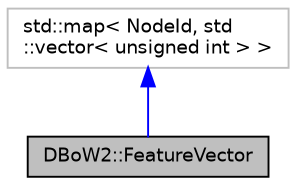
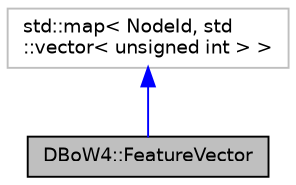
(148, 157) -> (148, 157)
